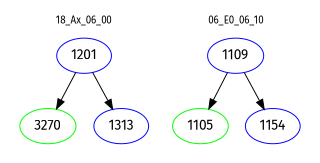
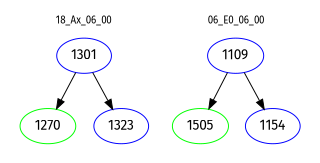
(236, 21) -> (236, 21)
(84, 56) -> (84, 56)
(48, 126) -> (48, 126)
(121, 126) -> (121, 126)
(200, 126) -> (200, 126)
